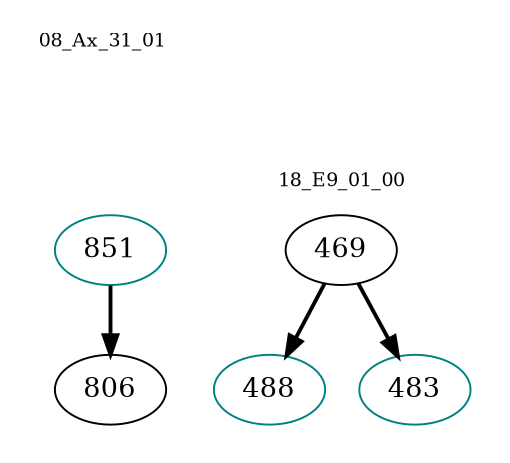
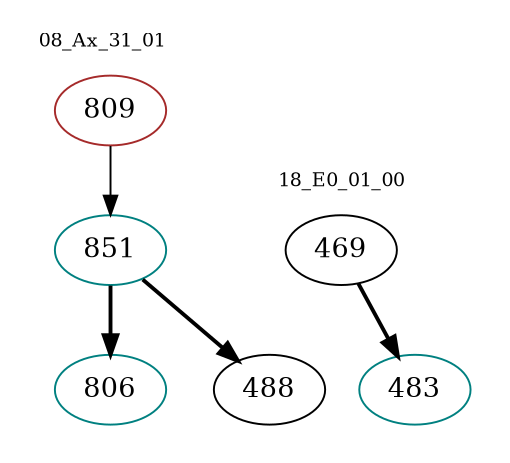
none -> (111, 111)
(342, 181) -> (342, 181)
(310, 311) -> (169, 302)
(111, 390) -> (111, 390)
(270, 390) -> (270, 390)
